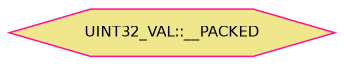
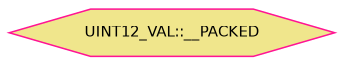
(172, 33) -> (172, 33)
